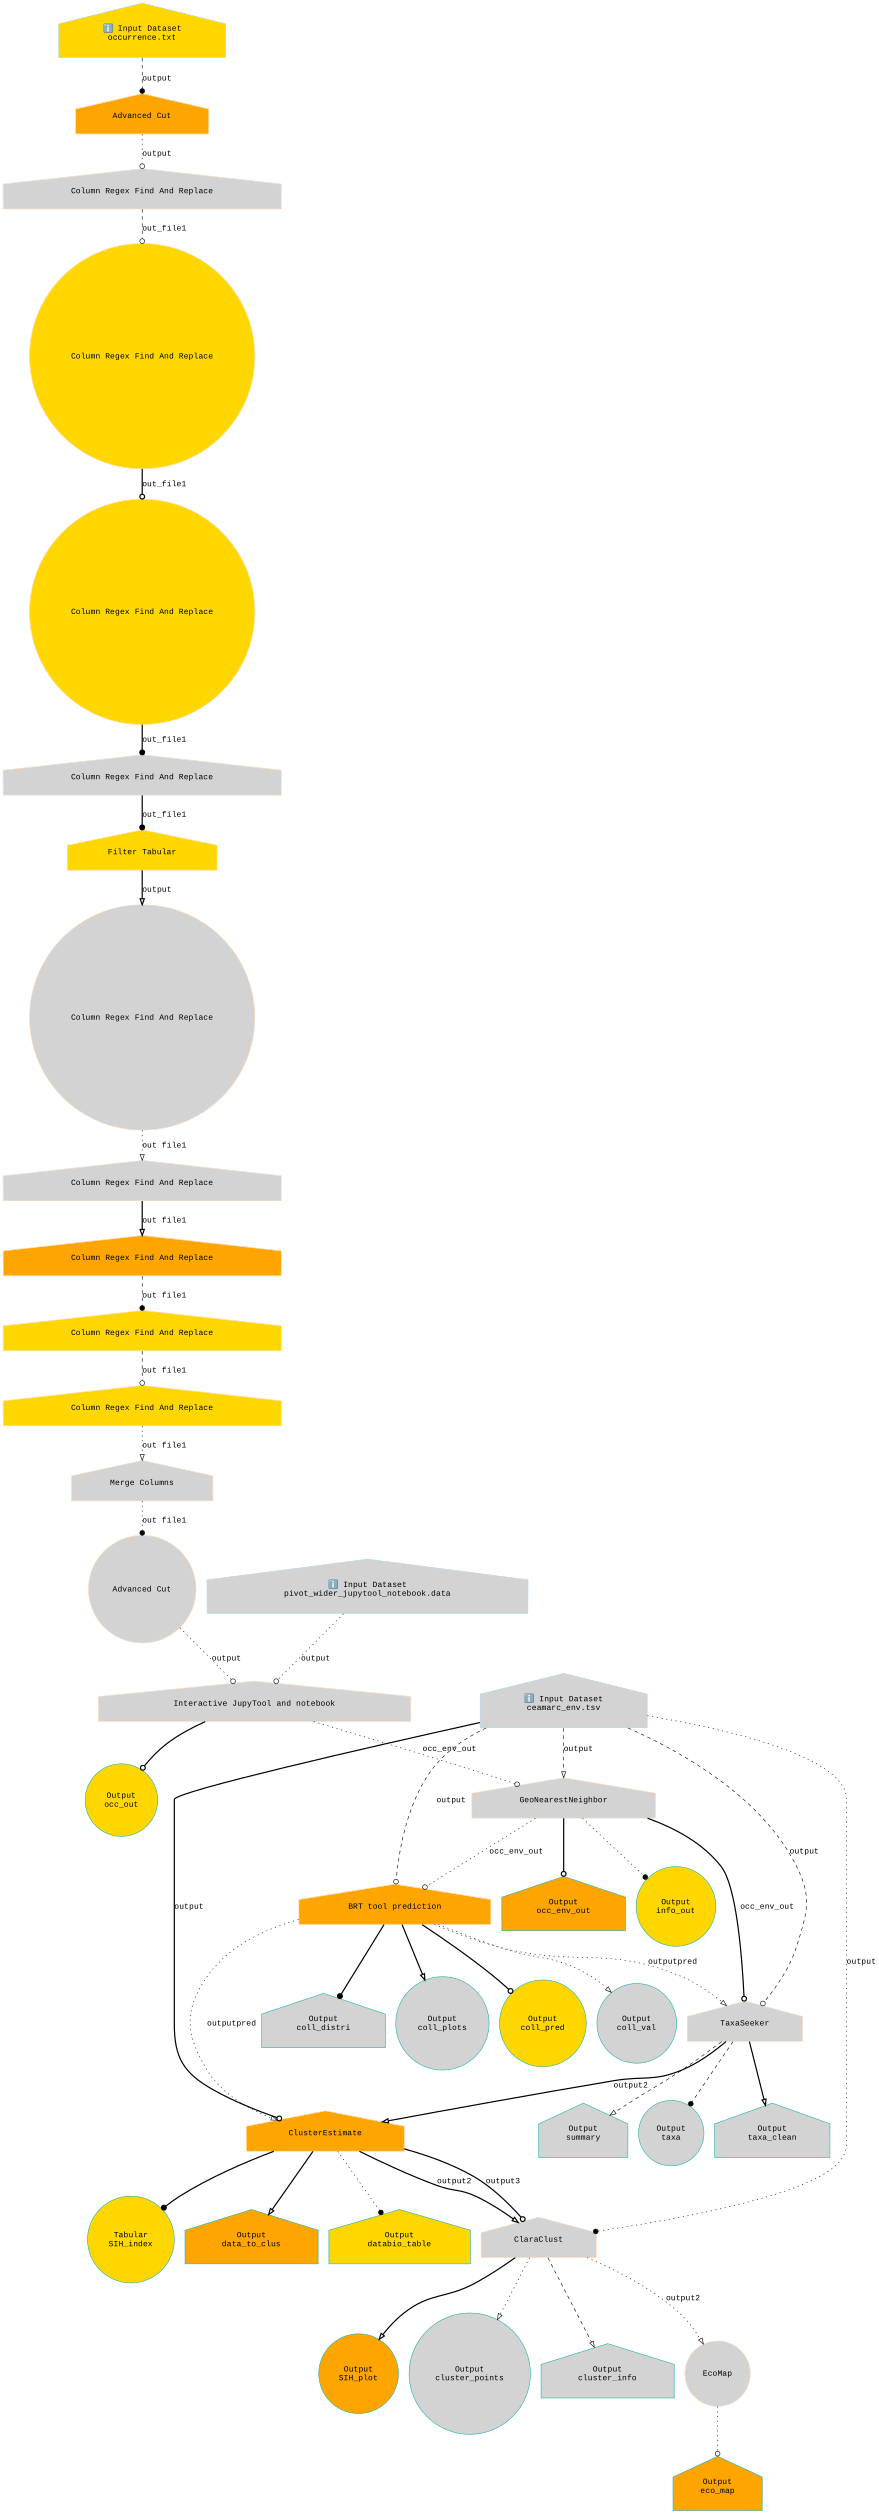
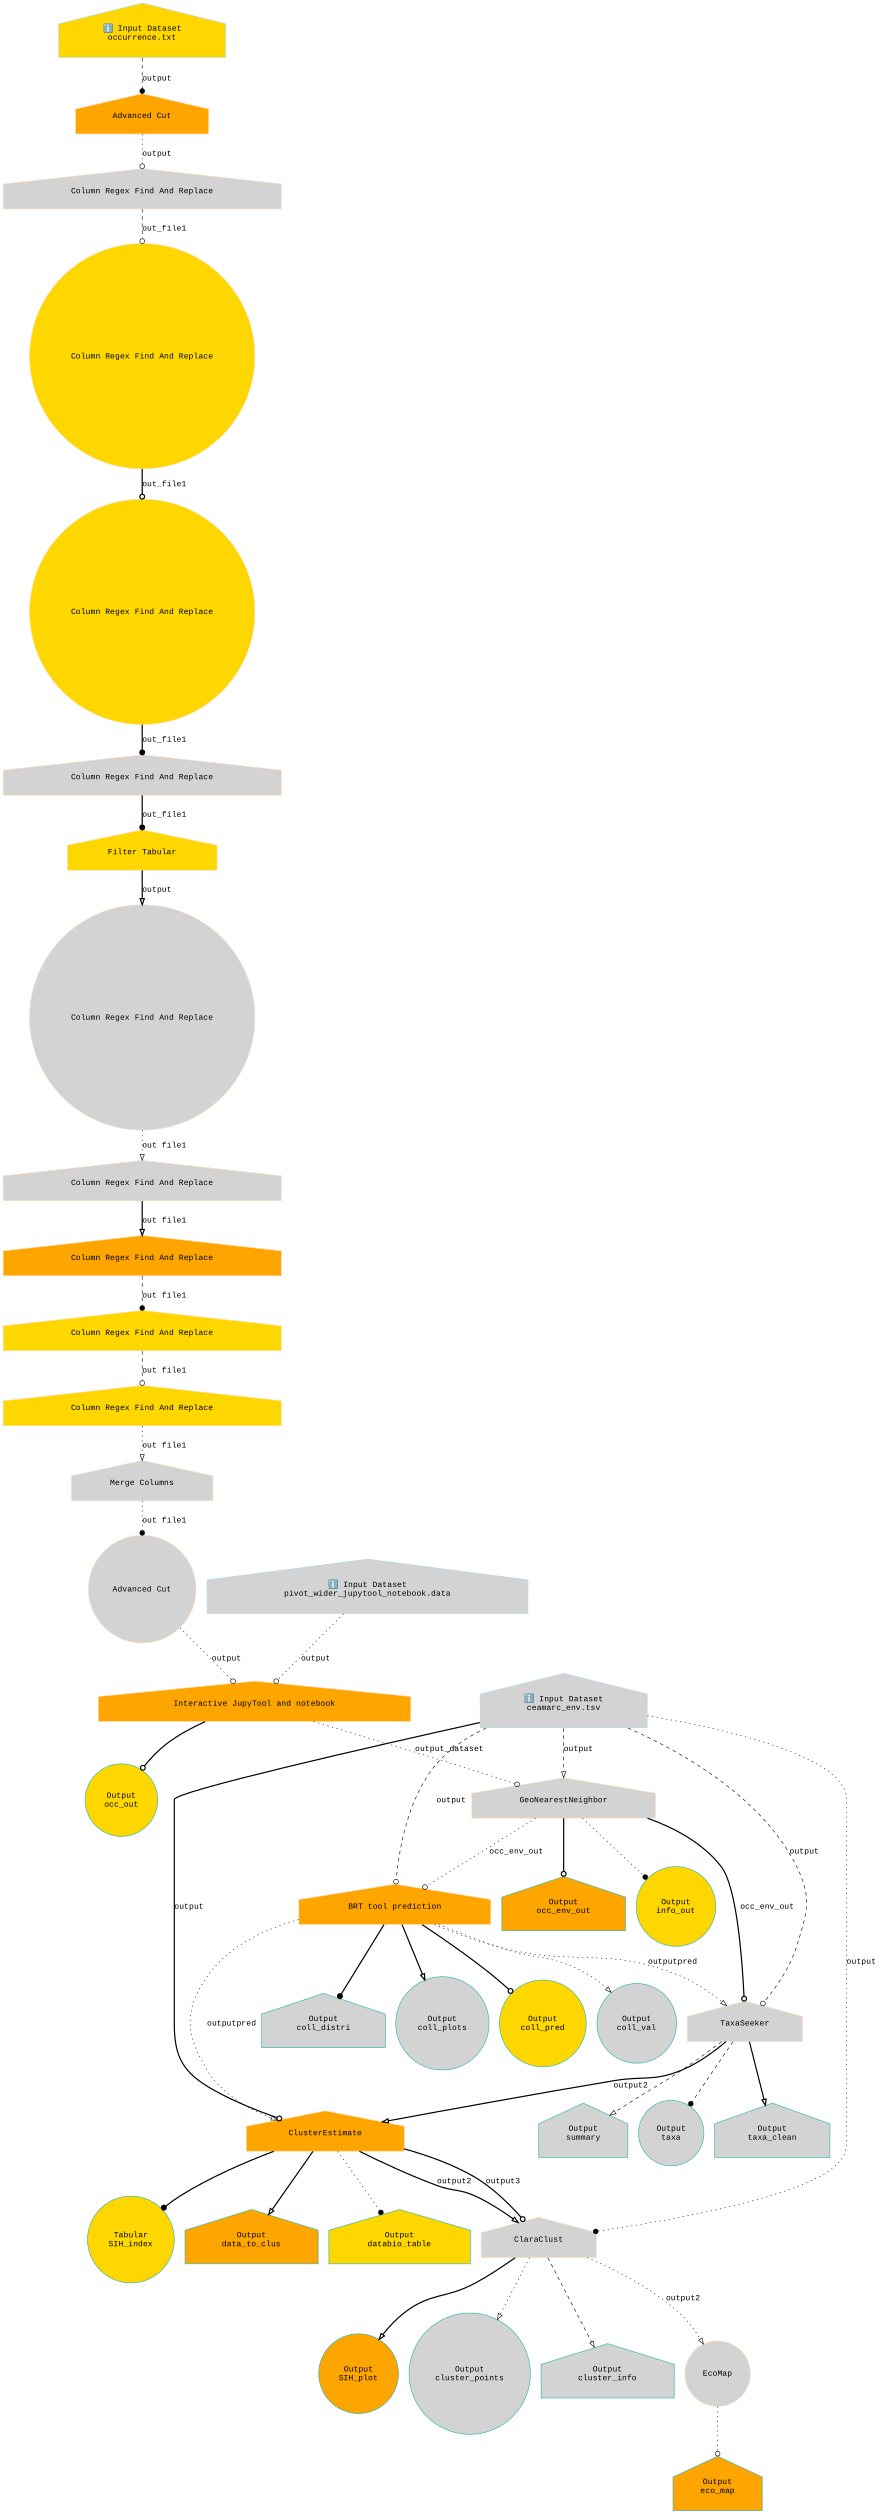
(255, 1703) -> (255, 1703)
(450, 1749) -> (450, 1749)
